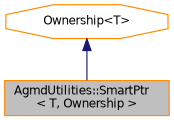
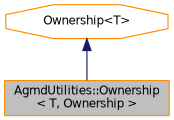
(87, 98) -> (87, 98)
